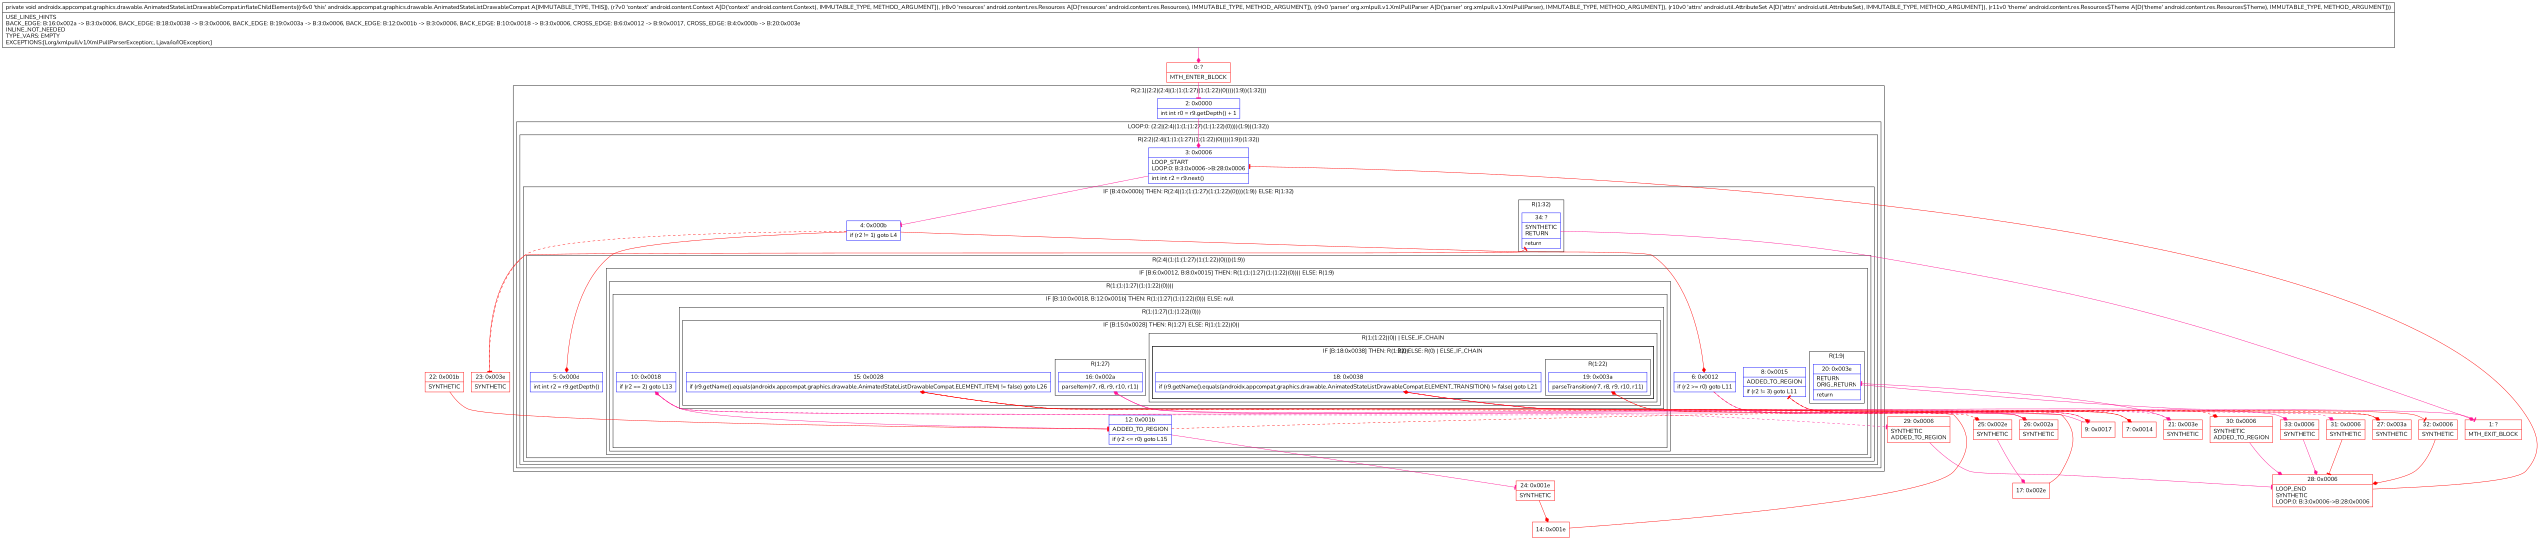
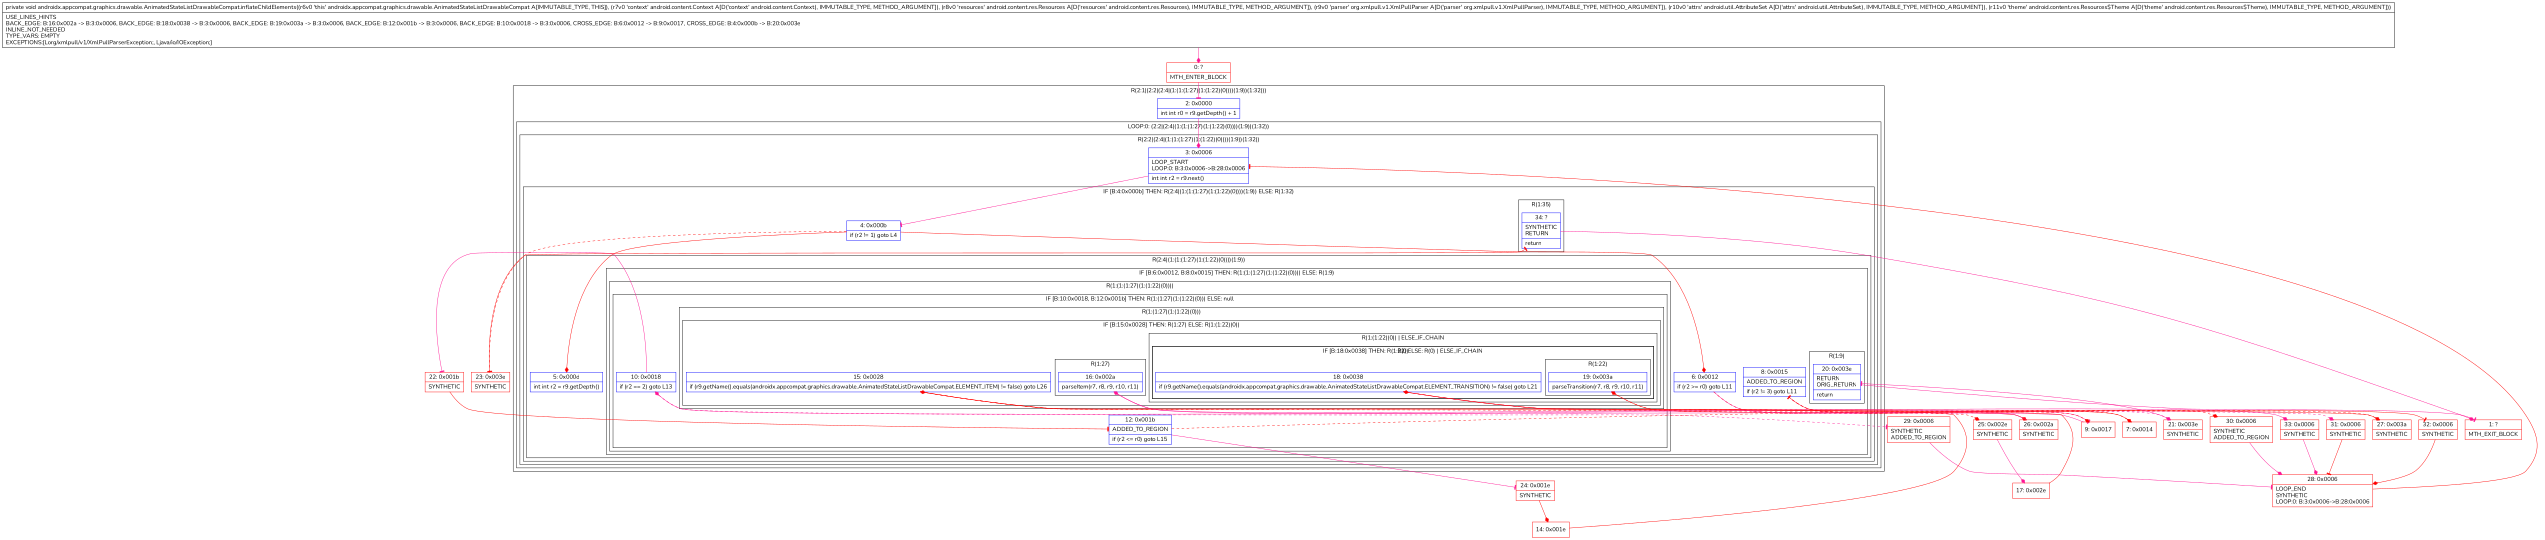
(1541, 205) -> (1541, 205)
(855, 423) -> (509, 253)
